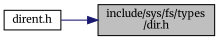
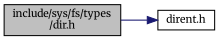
(74, 20) -> (134, 20)
